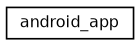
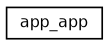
(70, 23) -> (54, 23)
